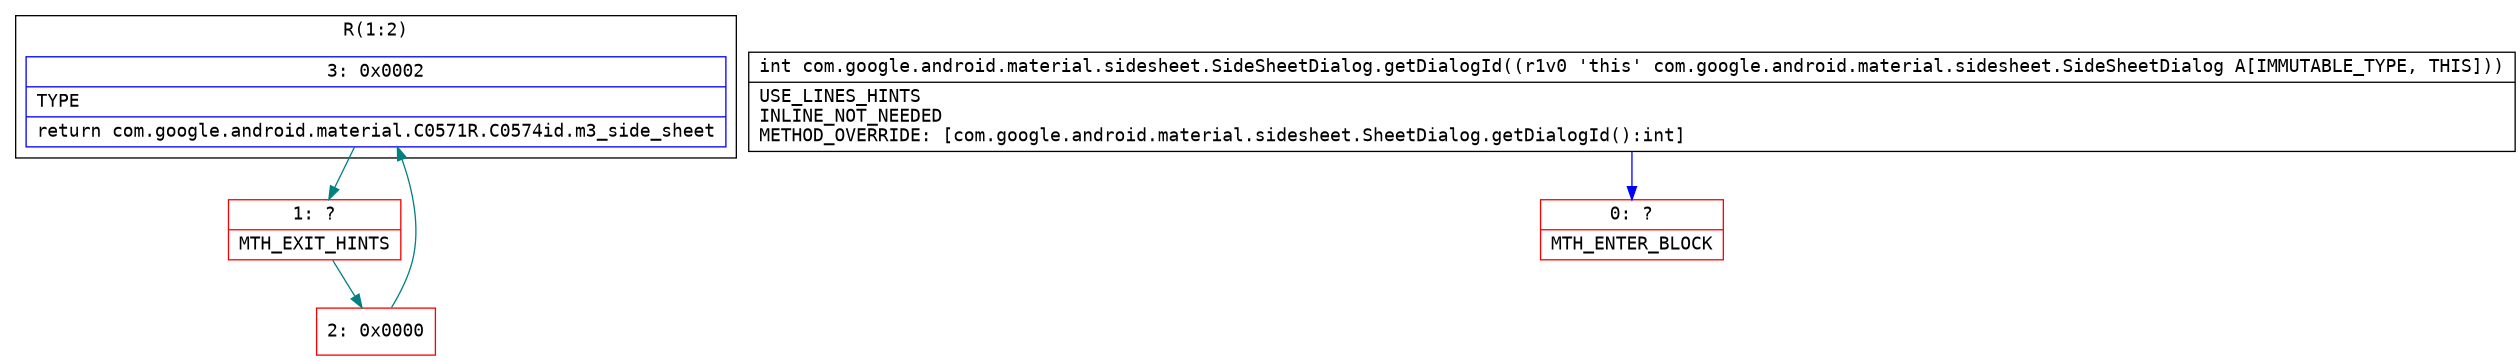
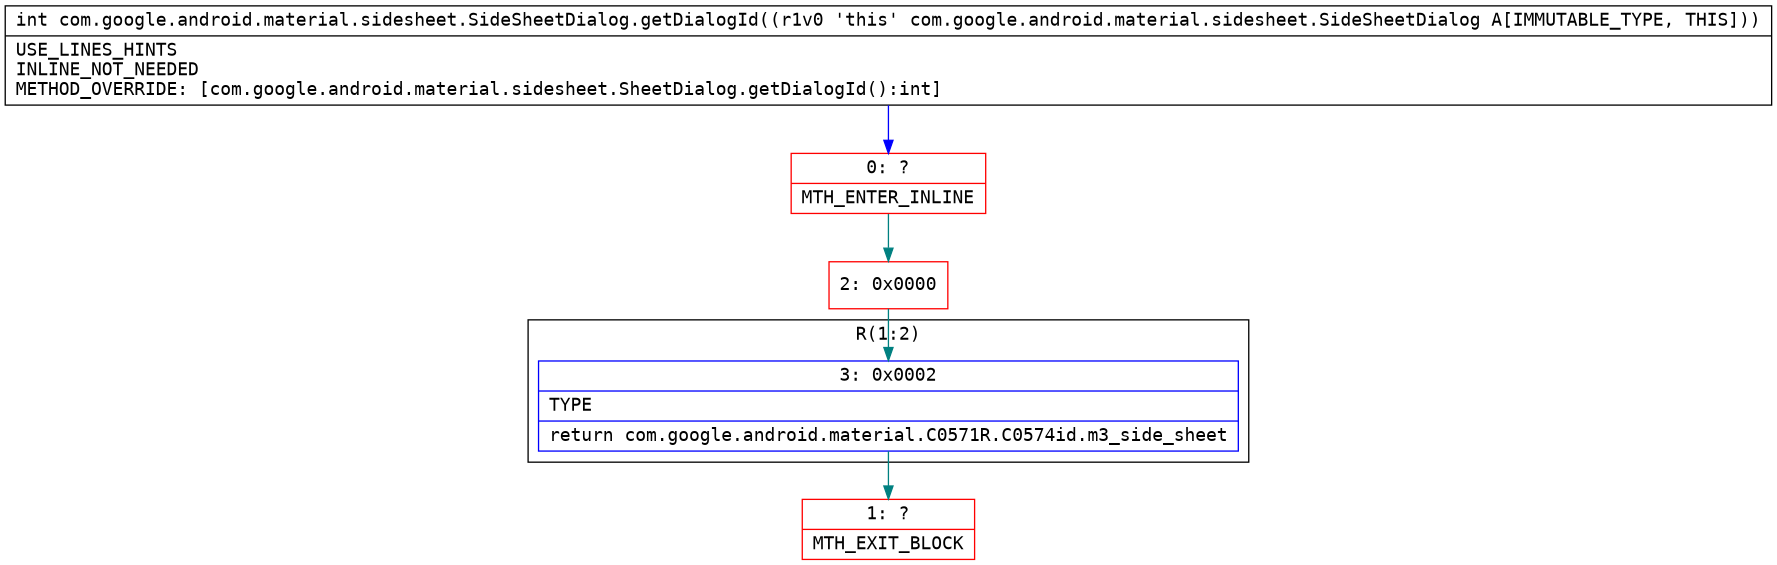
(315, 244) -> (888, 544)
(1632, 244) -> (888, 198)
(344, 278) -> (888, 231)
